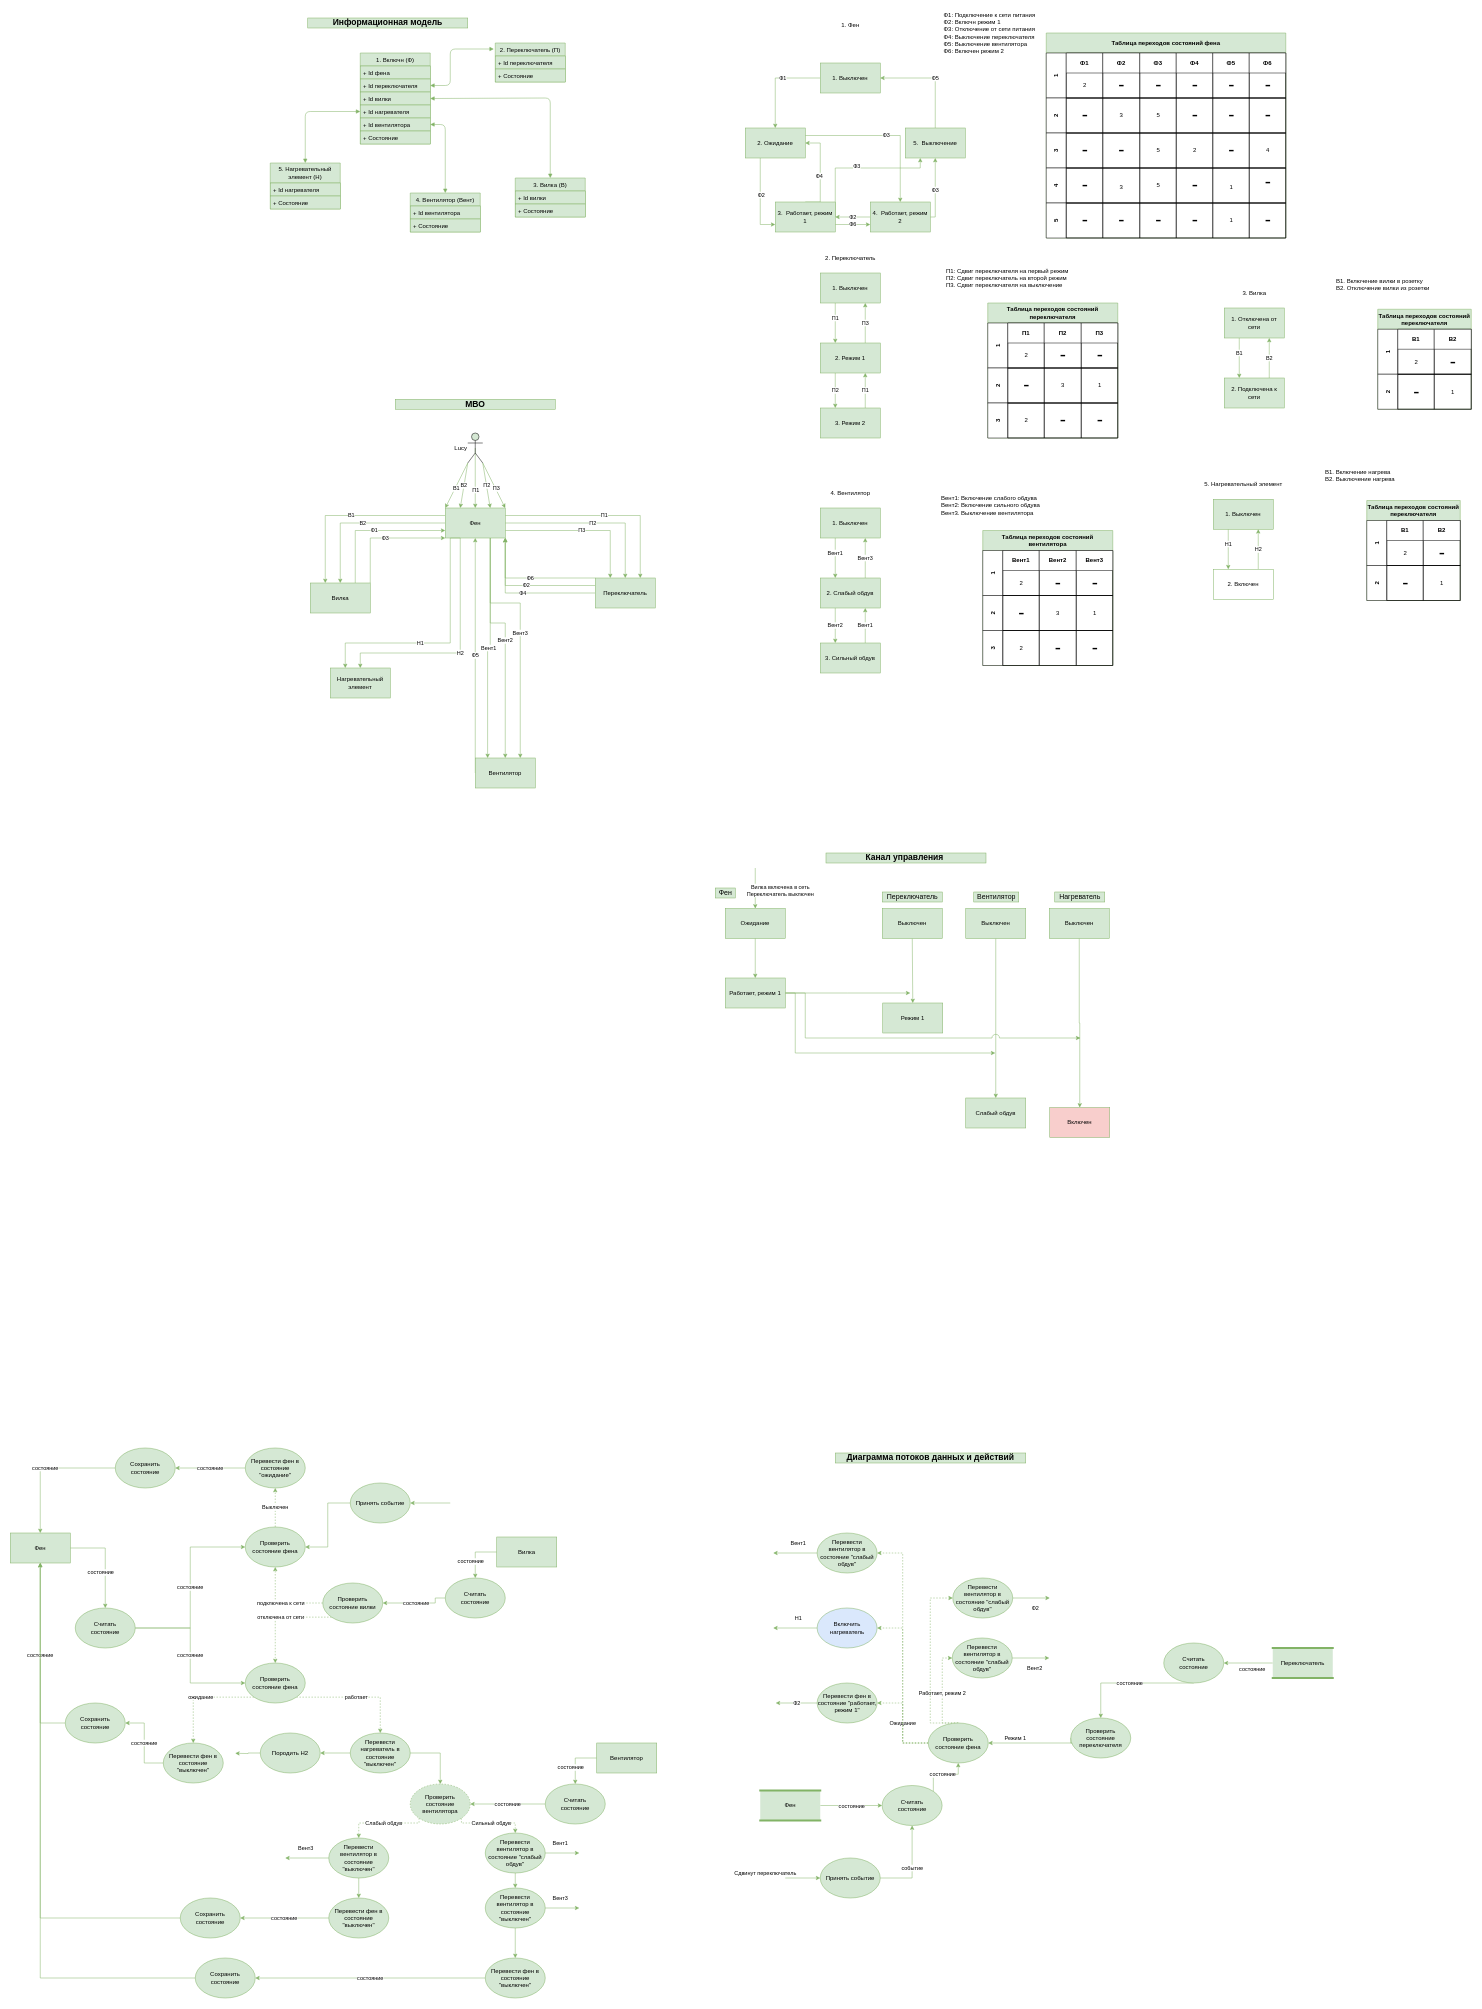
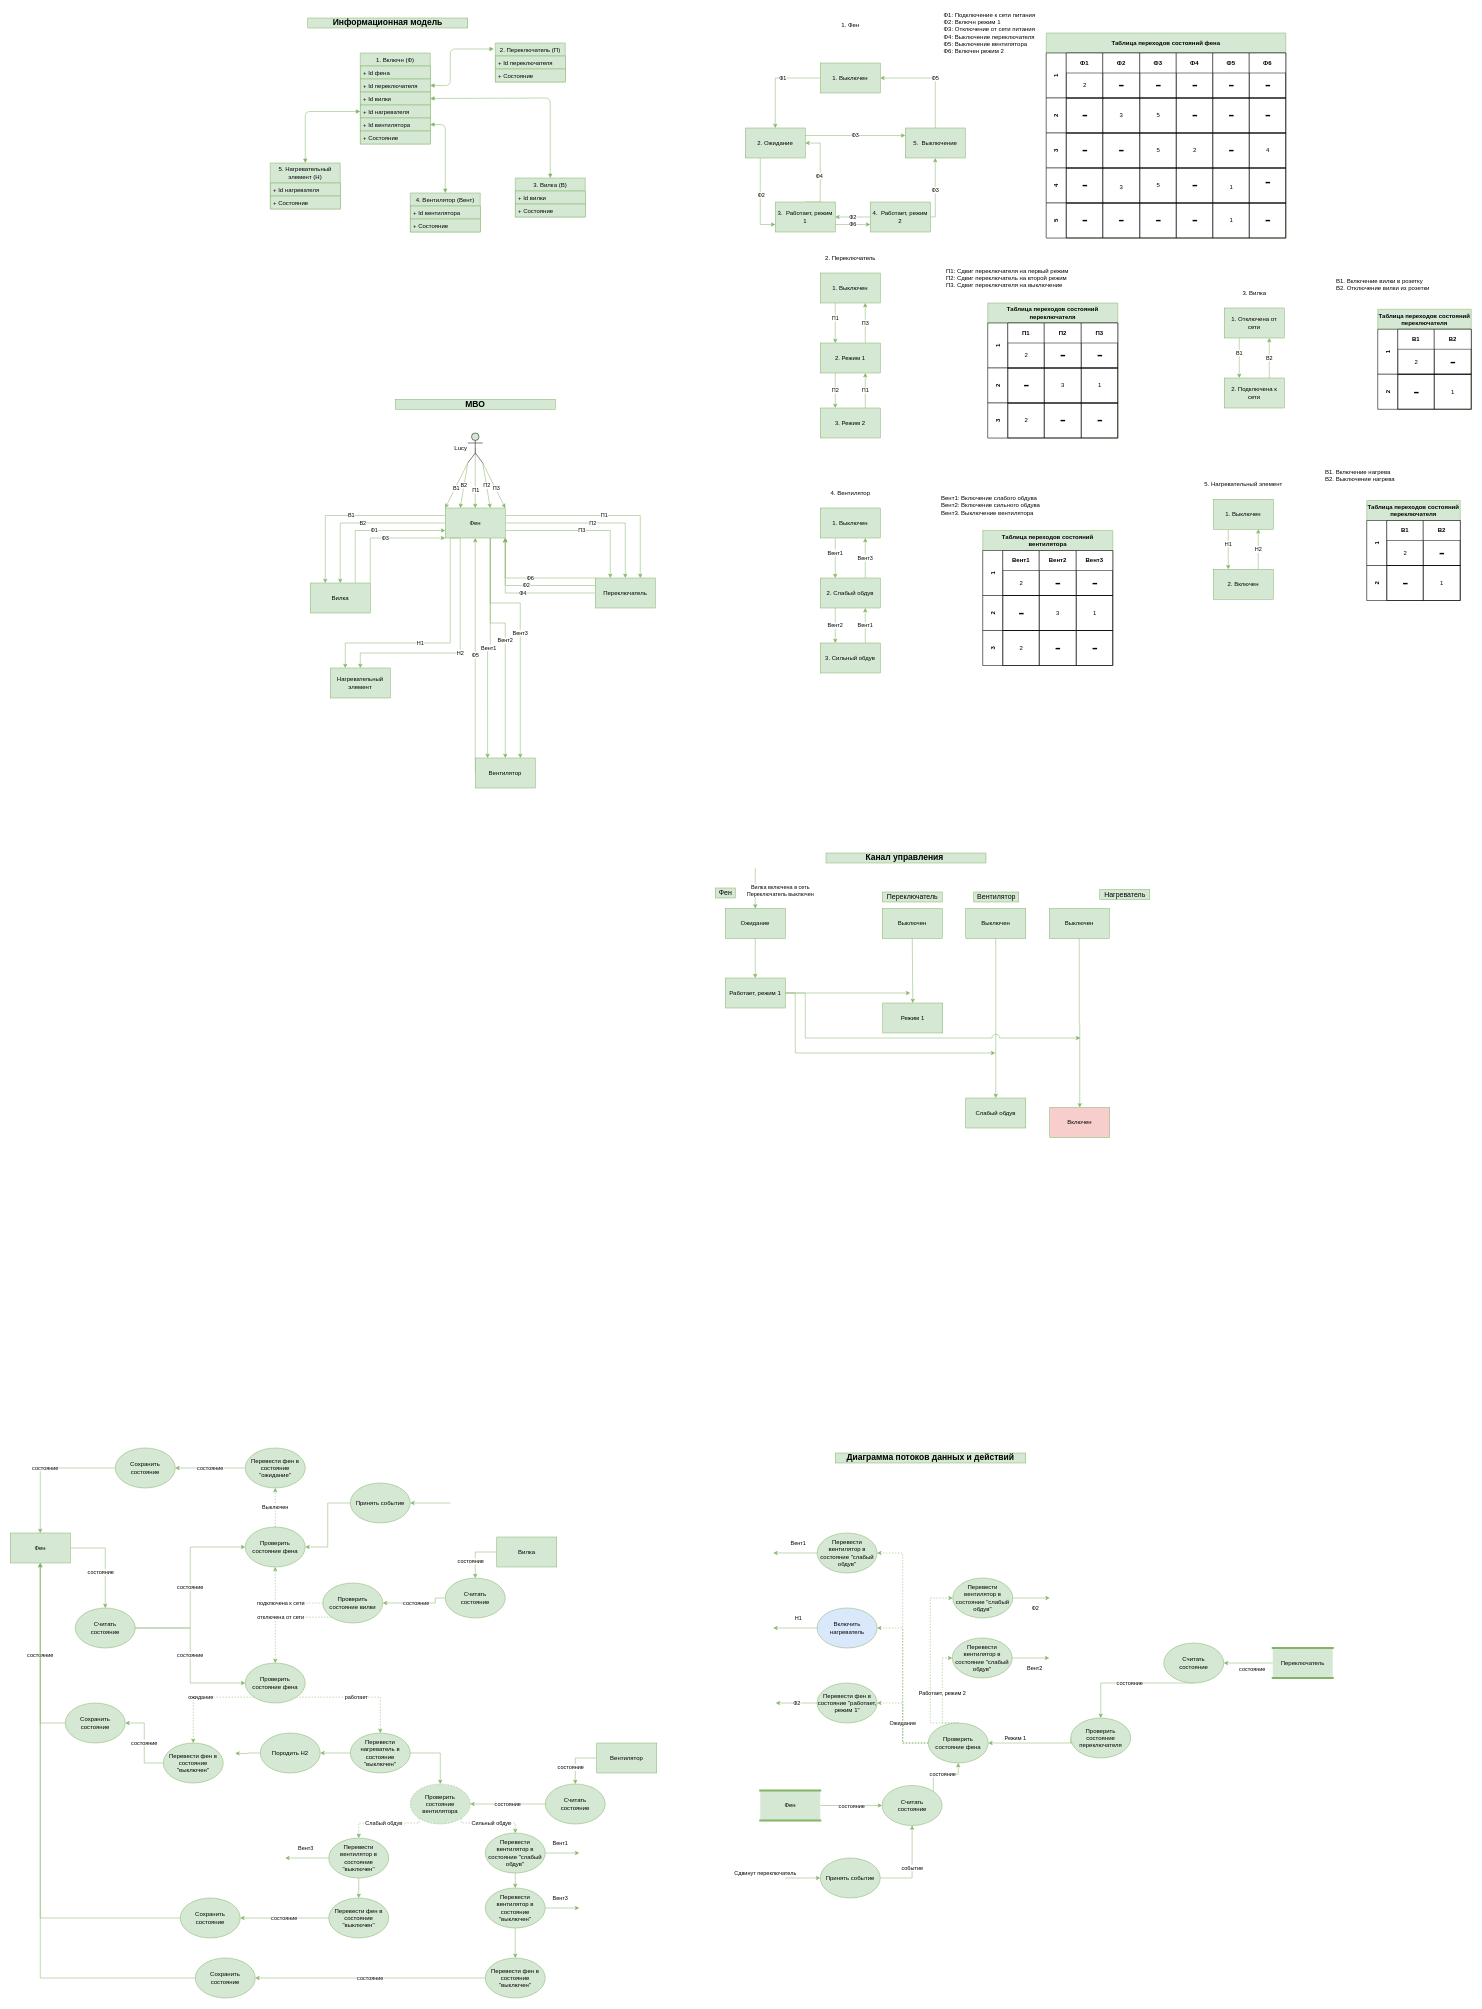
(855, 135) -> (855, 135)
(856, 168) -> none
(1243, 584) -> (1243, 584)
(1080, 897) -> (1125, 894)
